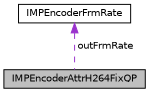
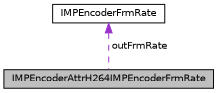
(75, 79) -> (109, 79)
